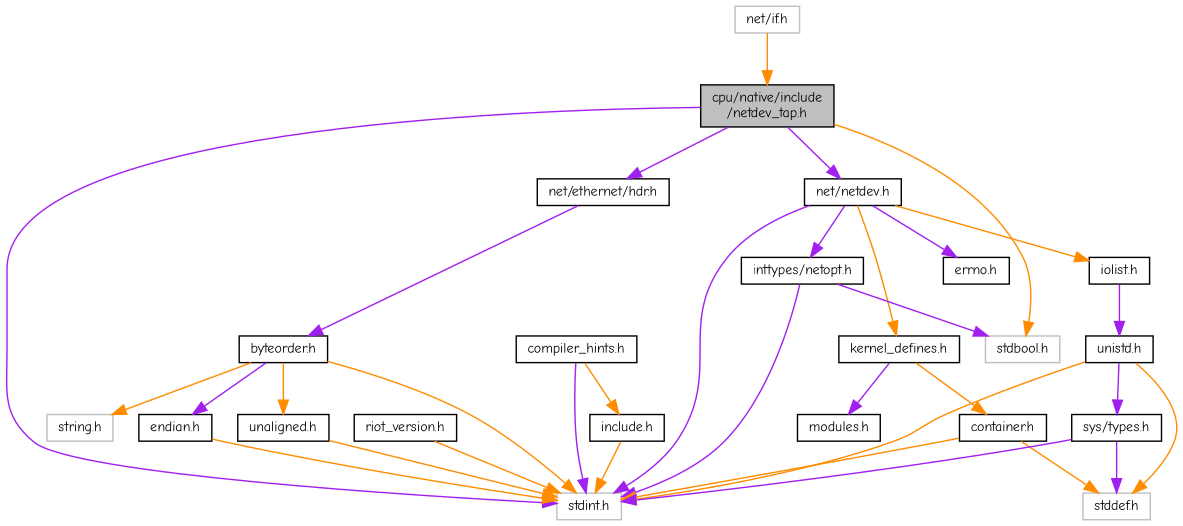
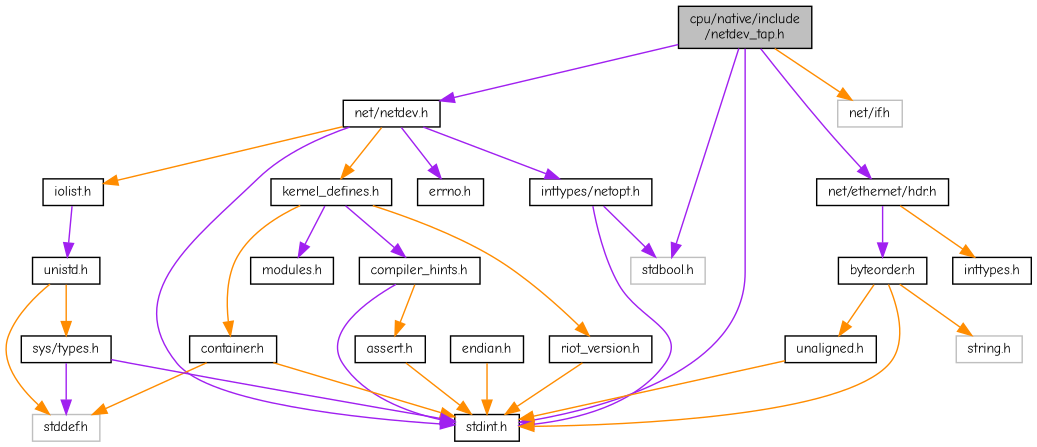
(767, 52) -> (807, 70)
(968, 193) -> (708, 146)
none -> (370, 227)
none -> (484, 252)
none -> (992, 271)
(1118, 382) -> (66, 303)
(235, 384) -> none
(627, 428) -> (390, 349)
(900, 439) -> none
(589, 506) -> (487, 428)
